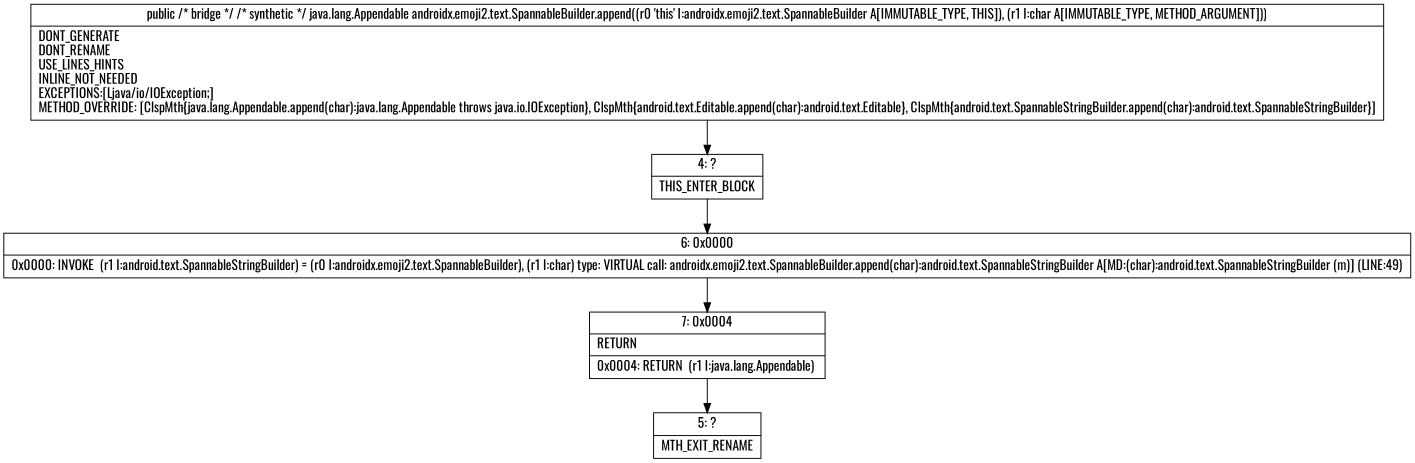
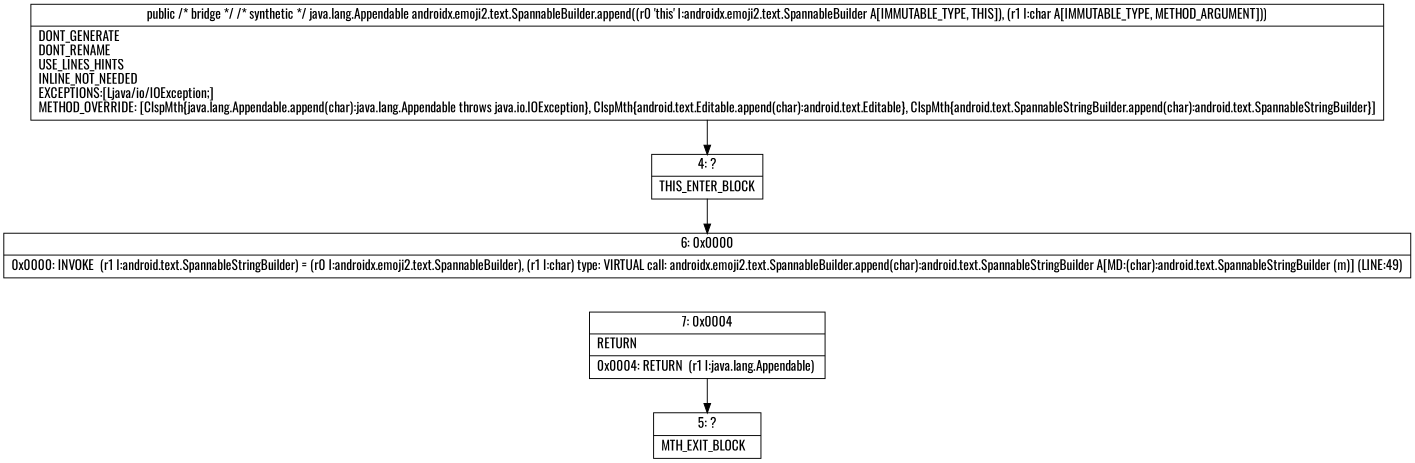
(707, 290) -> none
(707, 447) -> (703, 447)
